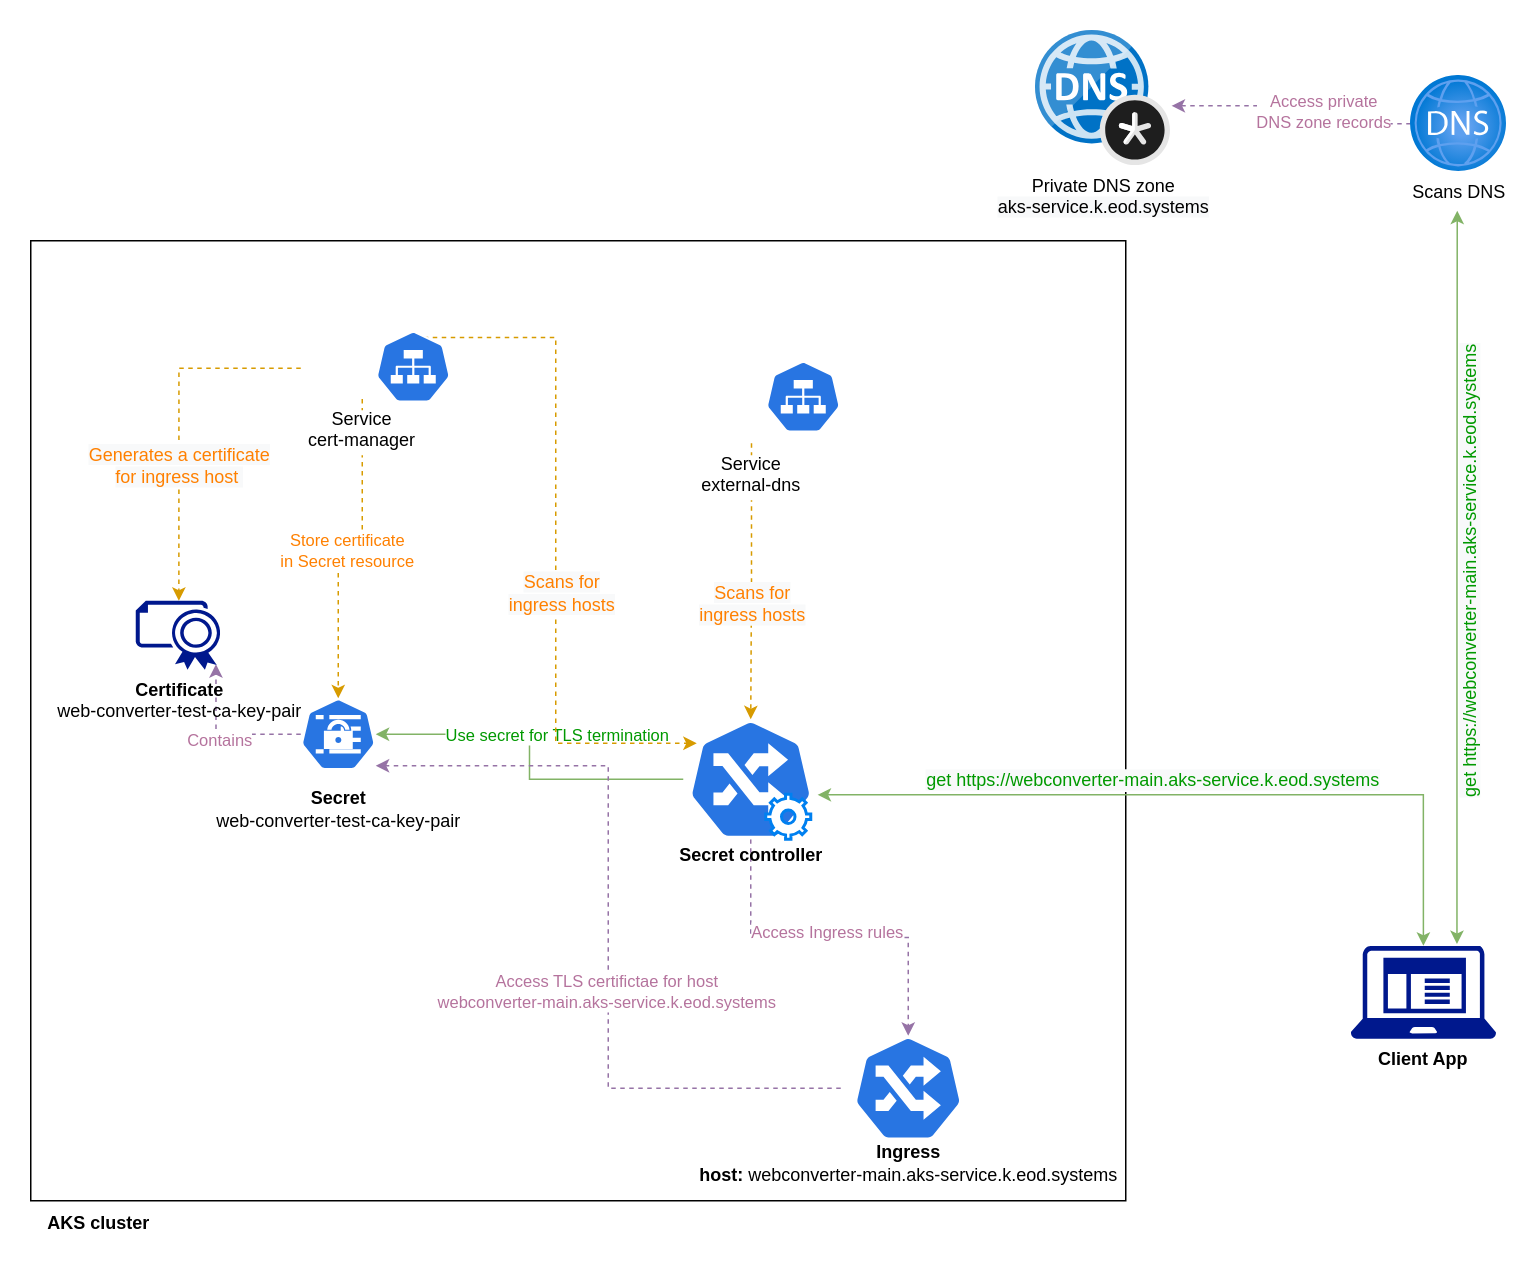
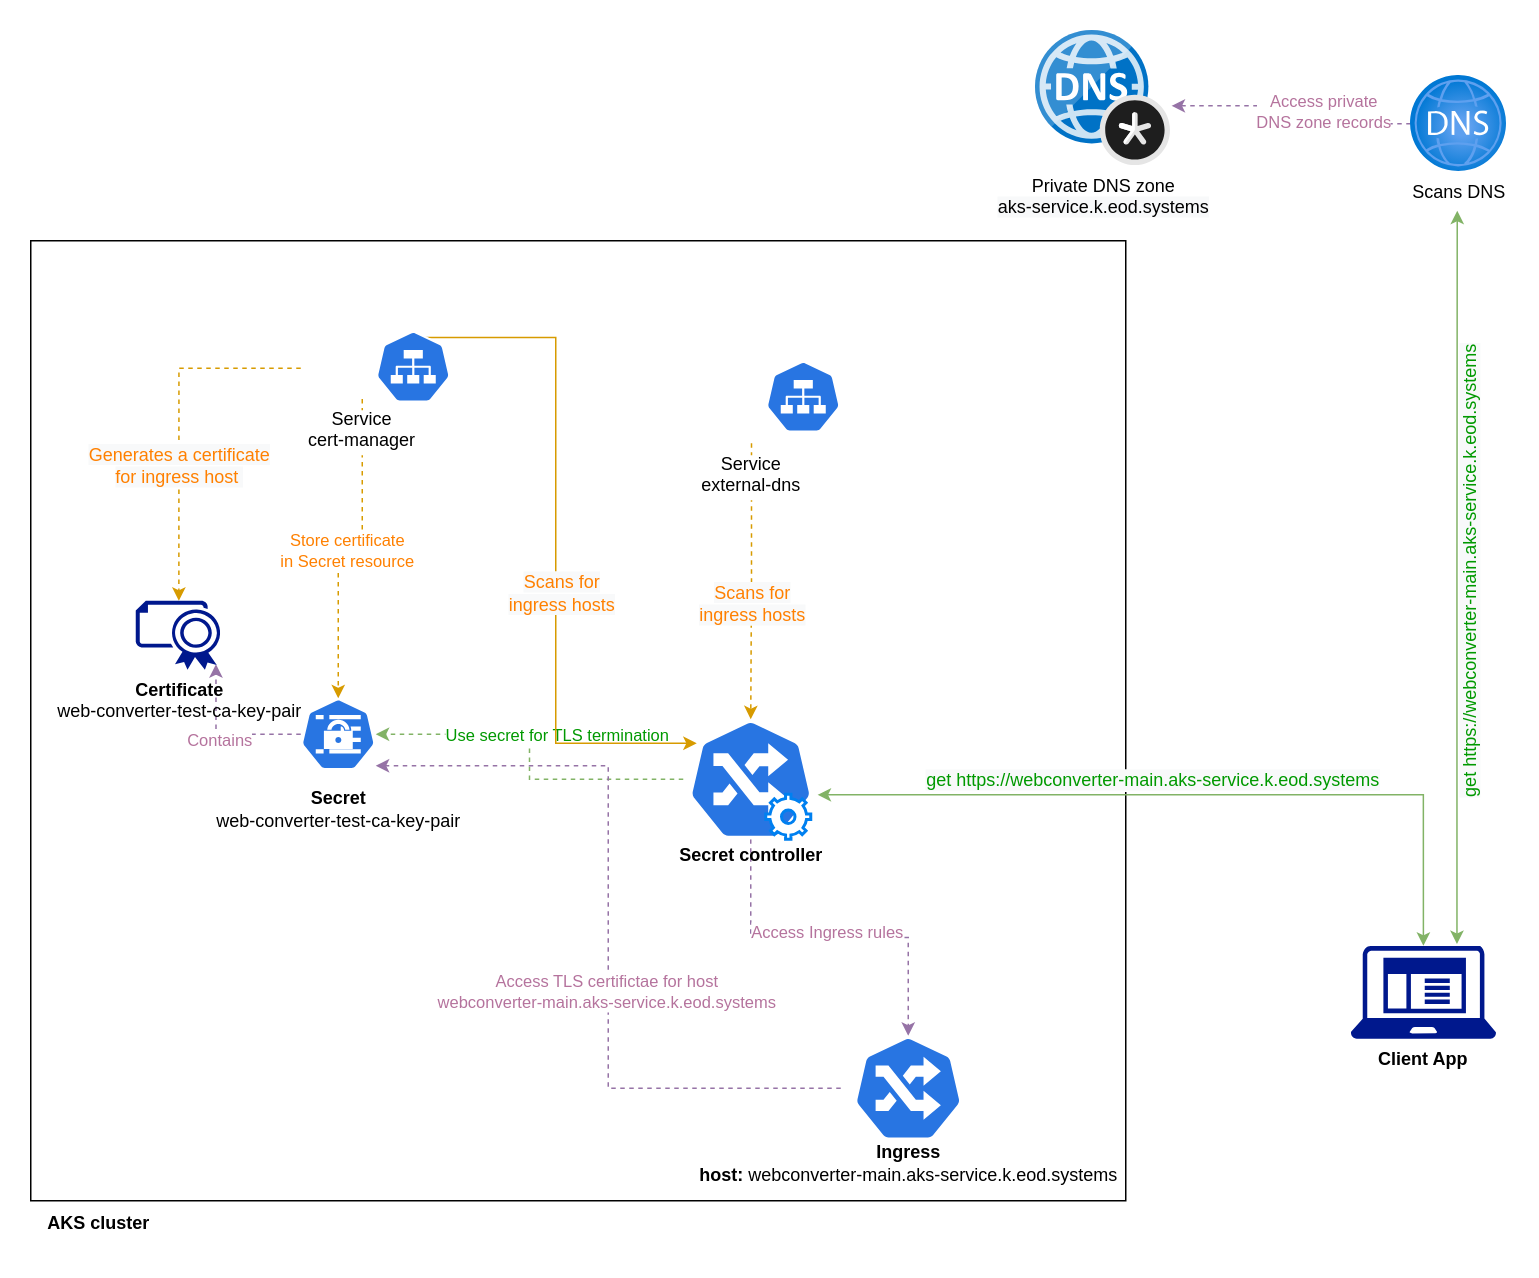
(556, 390) -> (556, 390)
(588, 779) -> (588, 779)
